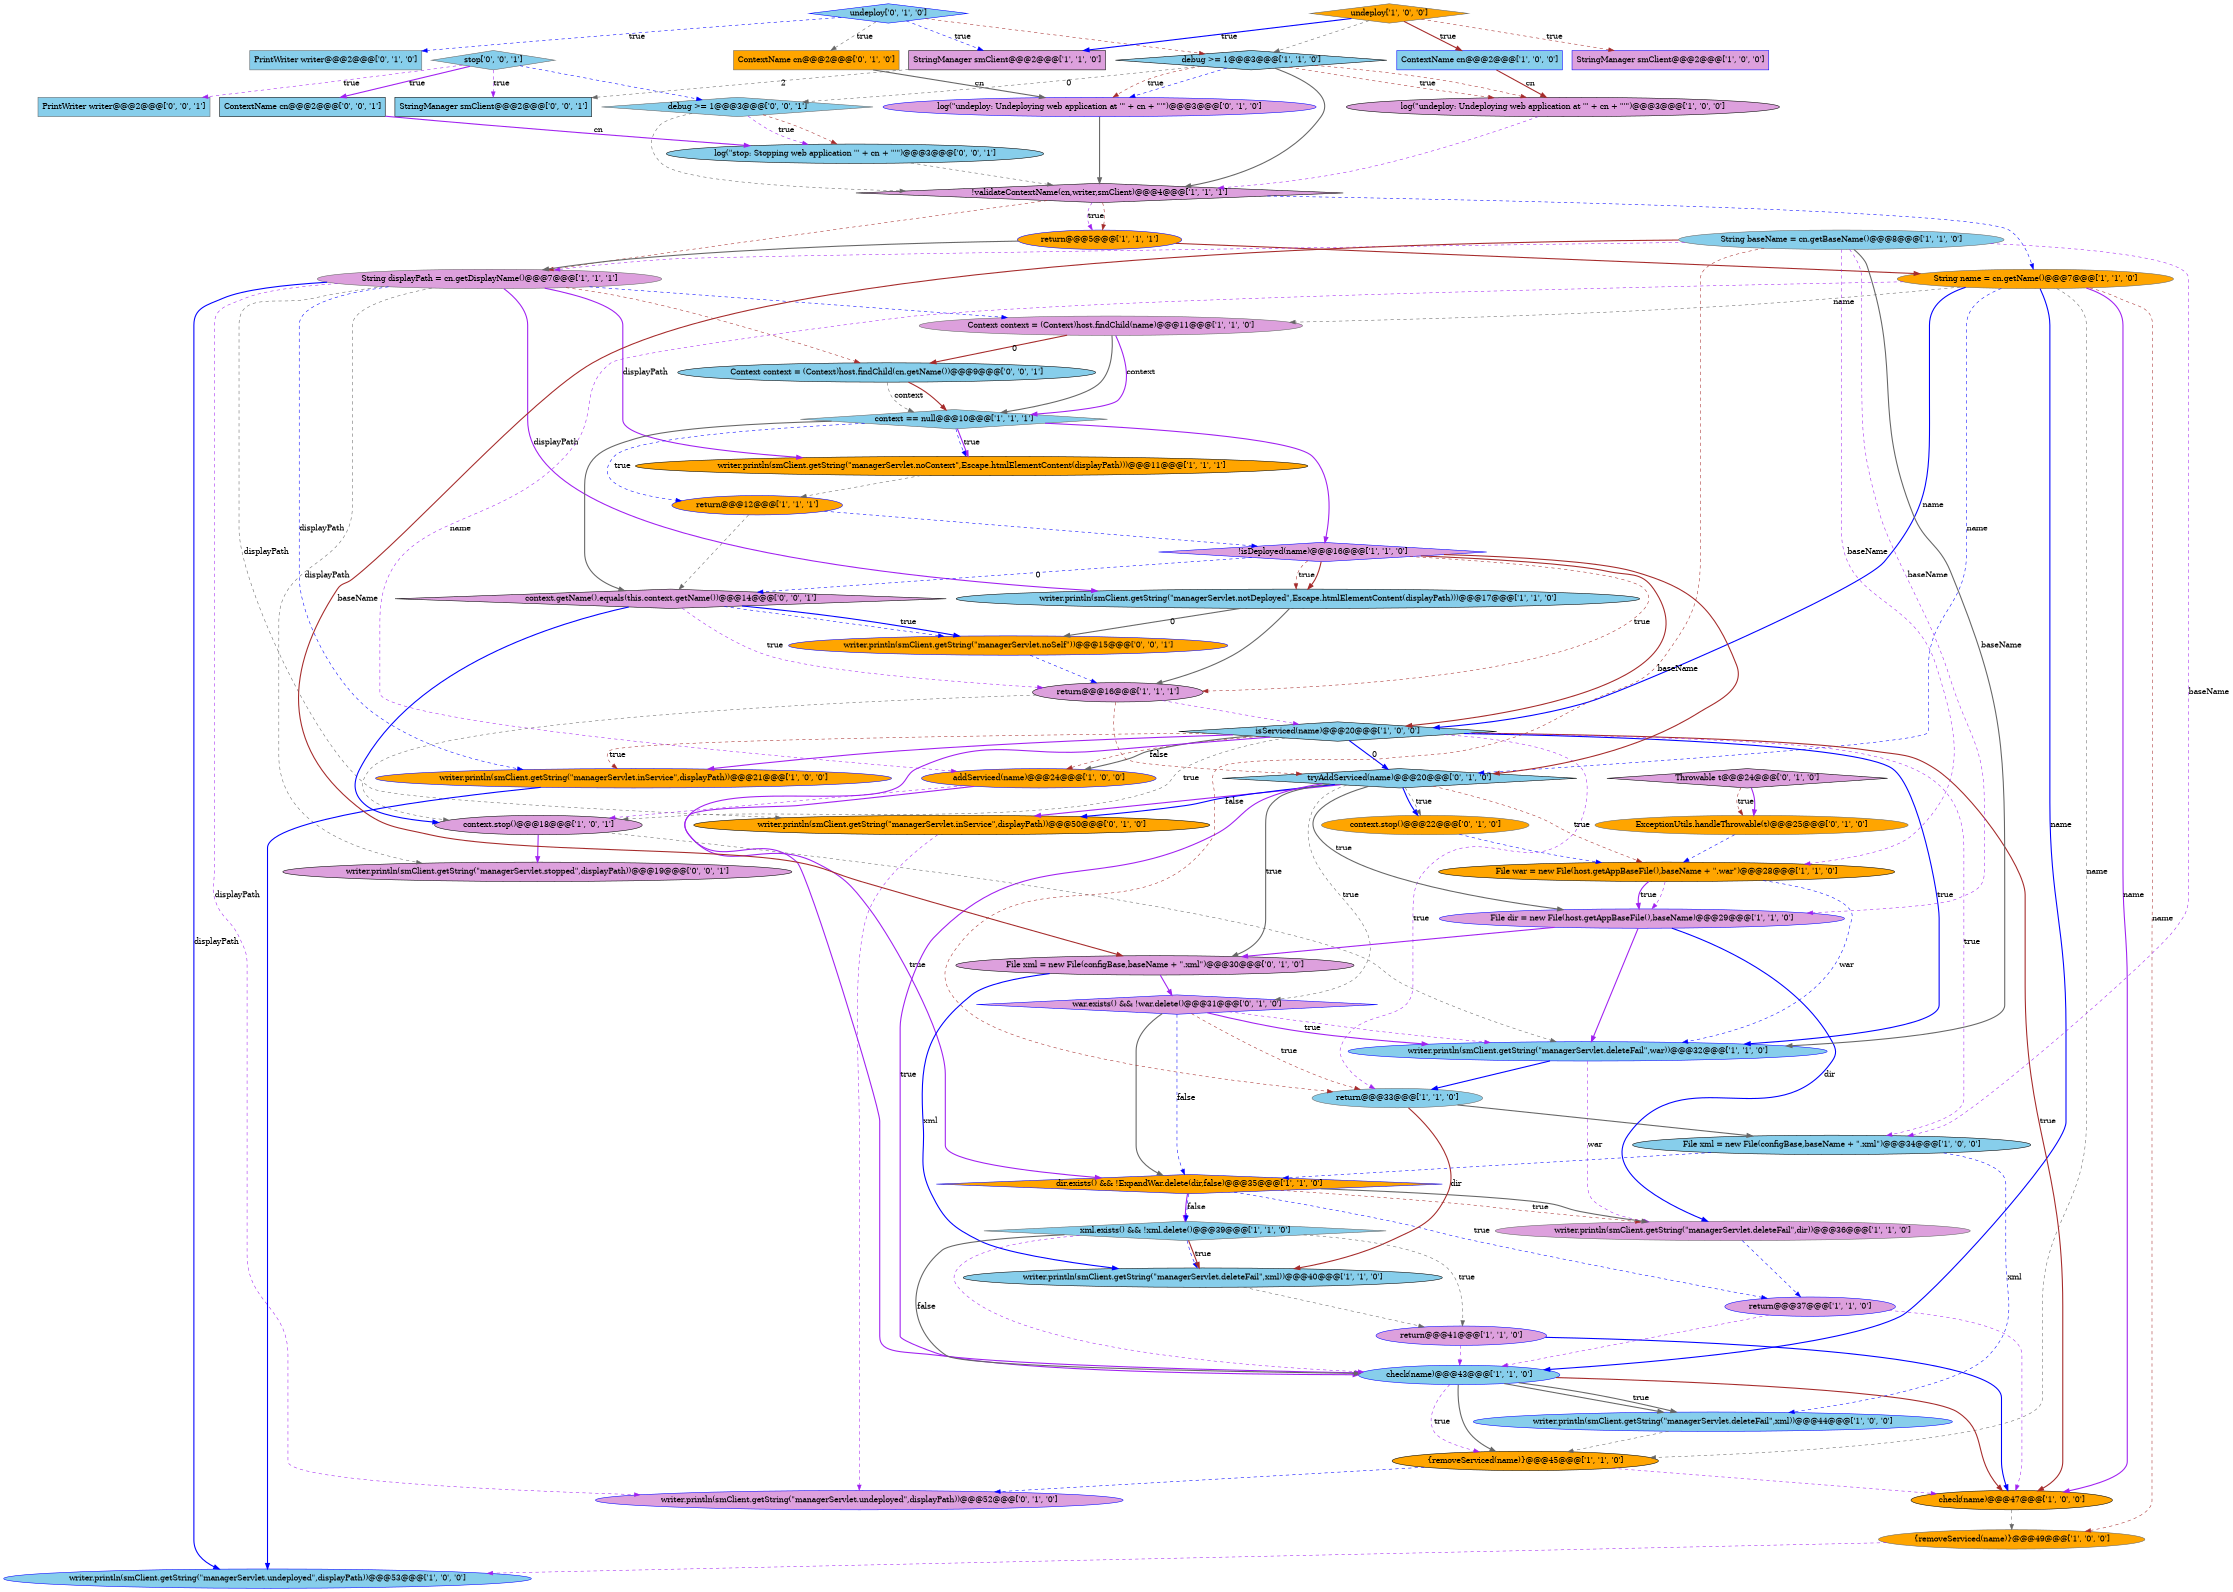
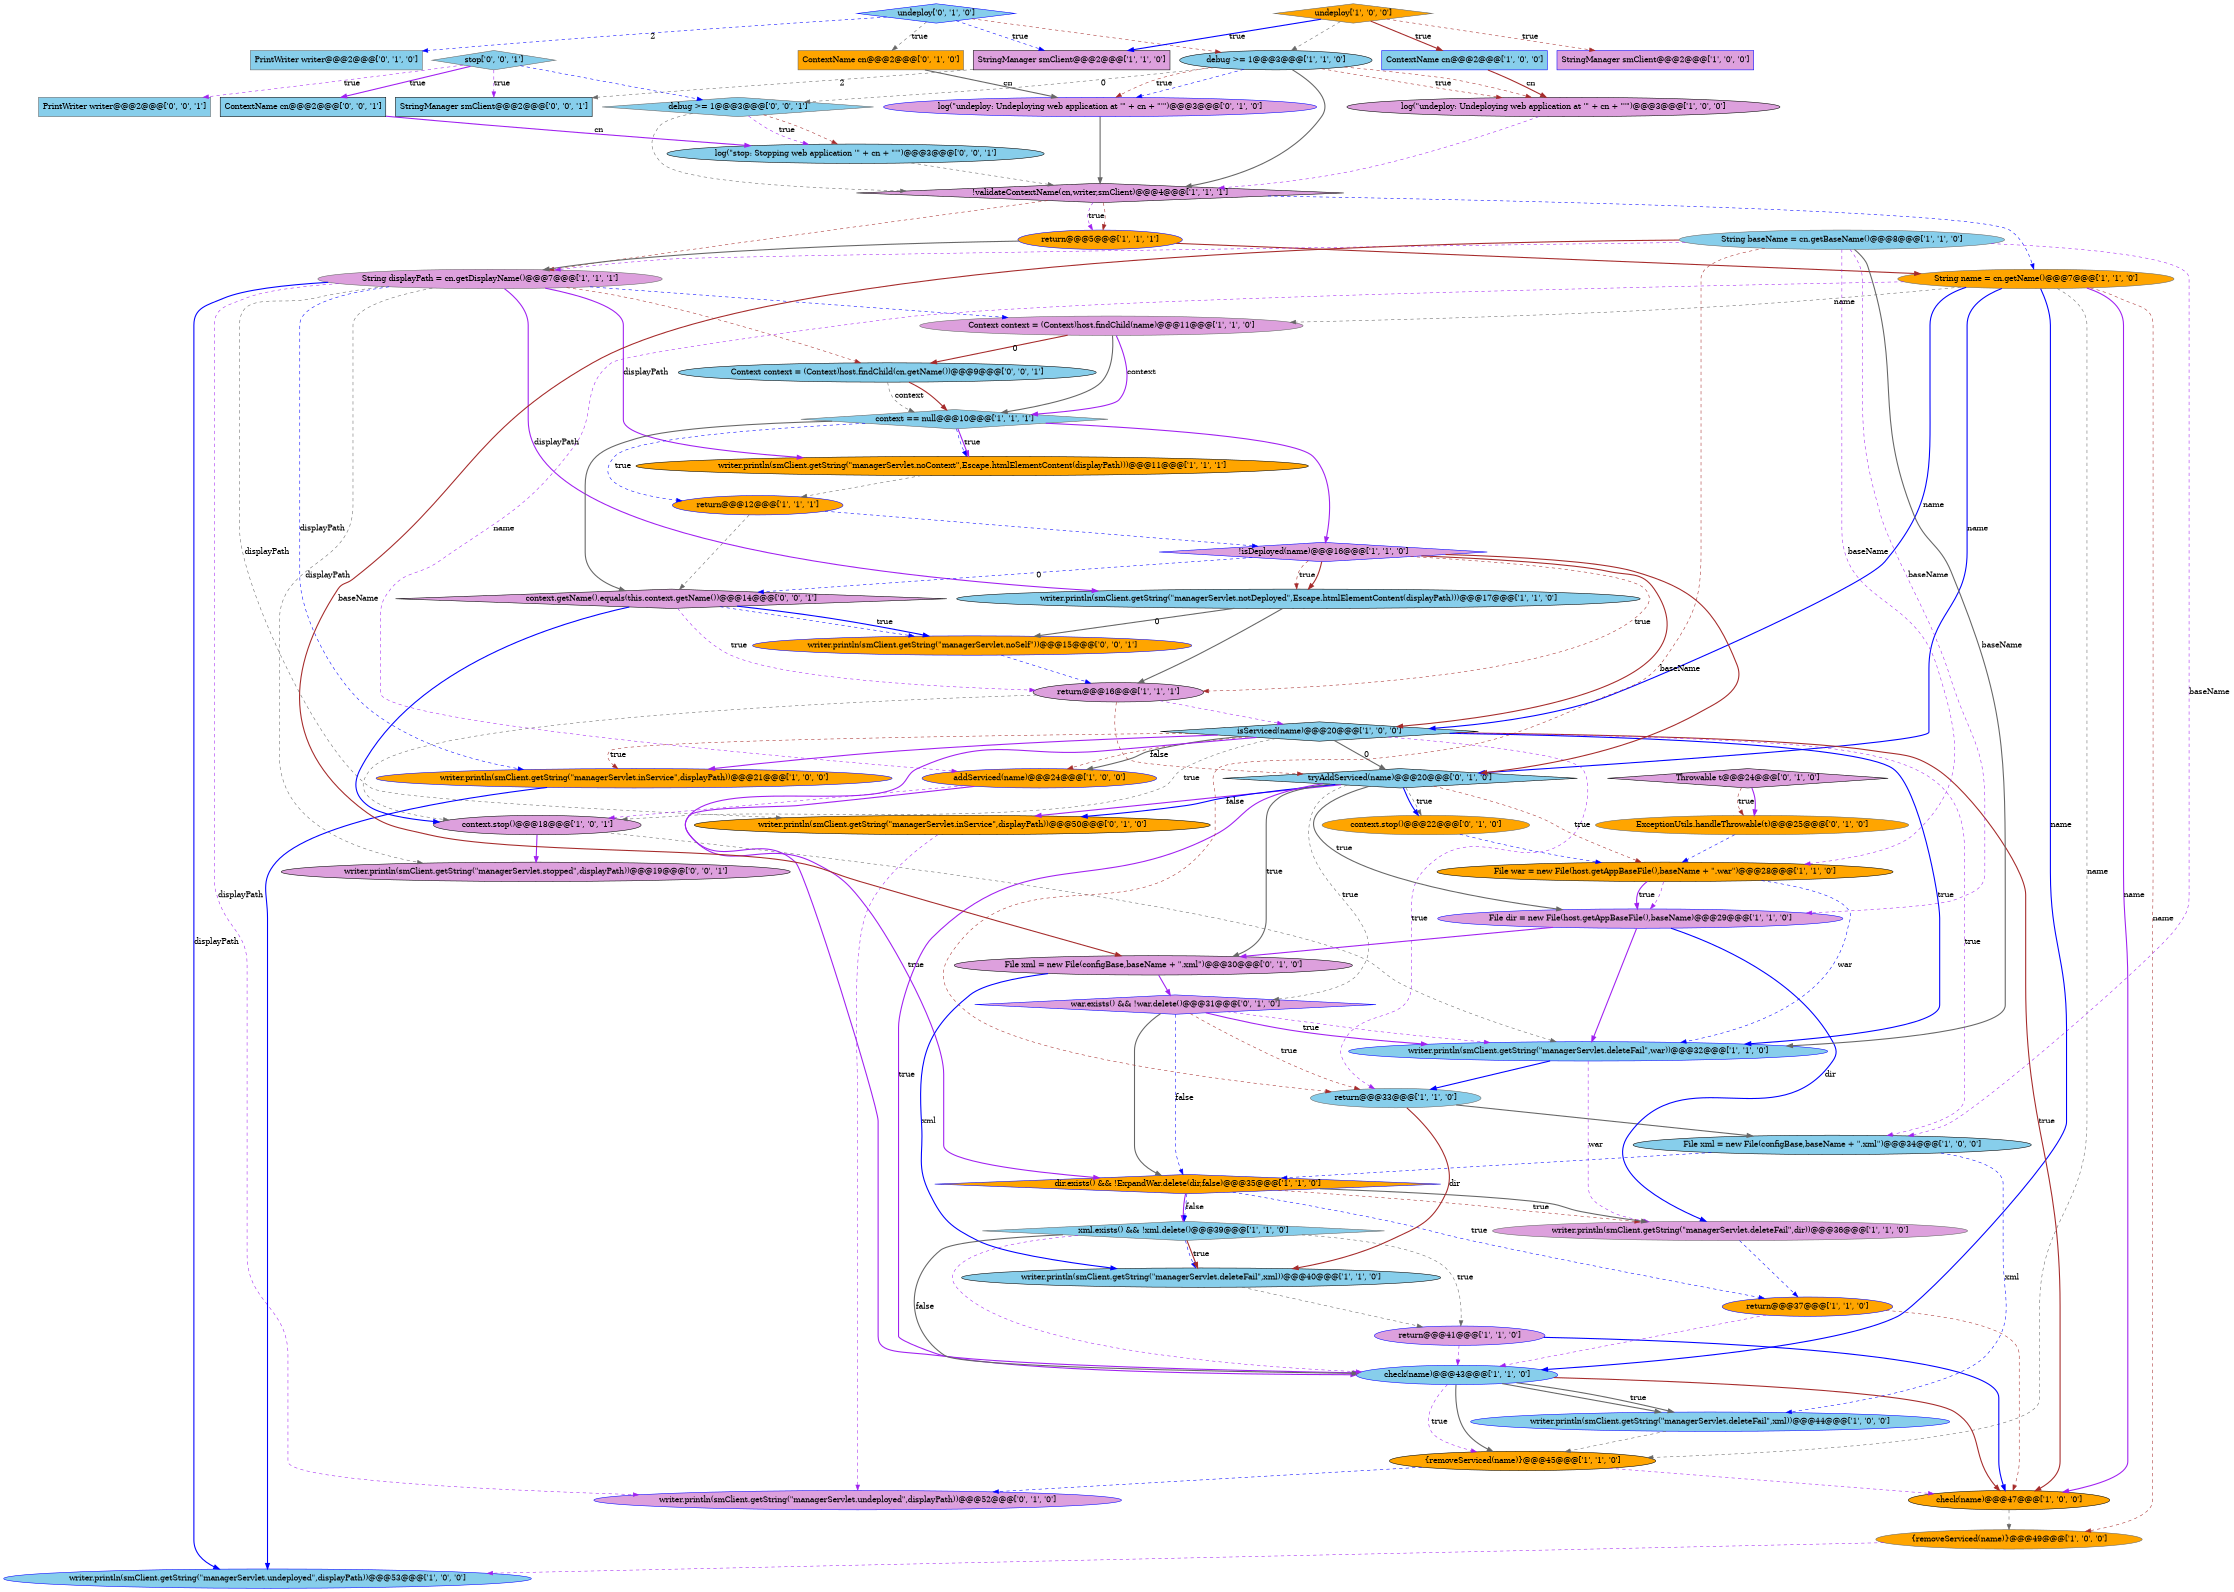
(637, 37) -> (653, 37)
(1251, 60) -> (1276, 60)
(1928, 721) -> (1929, 721)
(1366, 753) -> (1357, 753)
(1810, 1307) -> (1807, 1307)
(2019, 1347) -> (2017, 1347)
